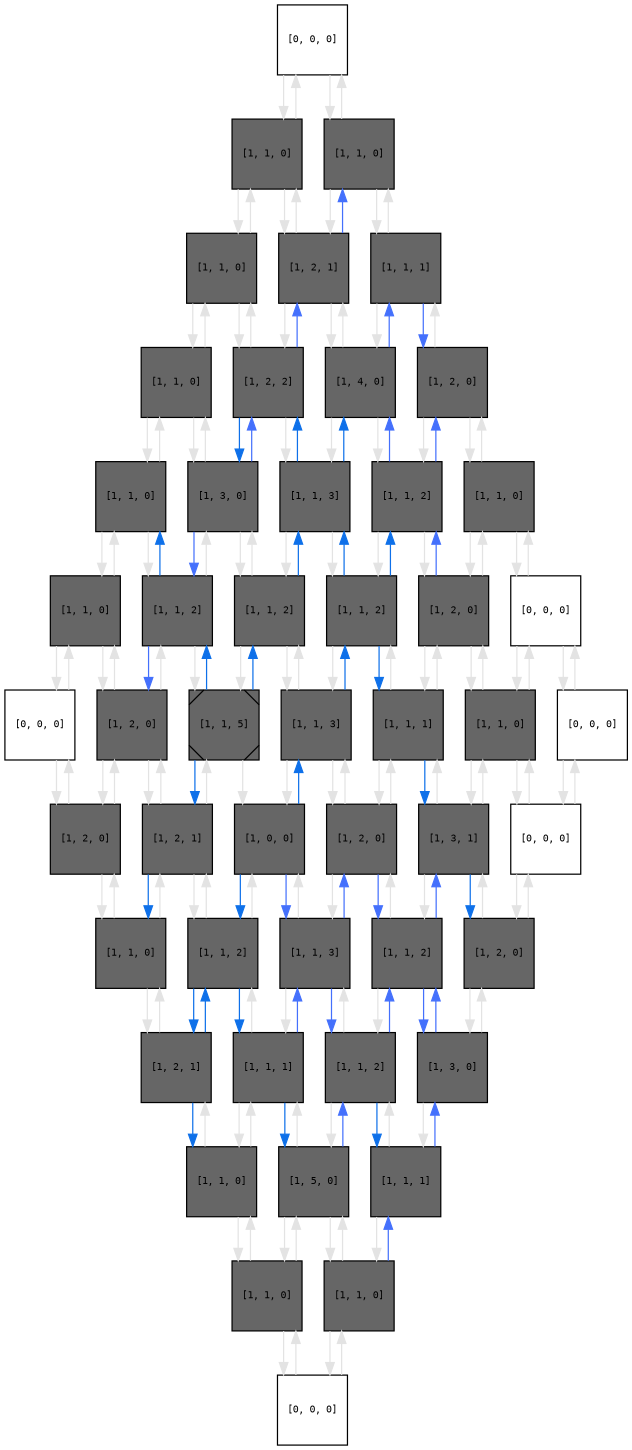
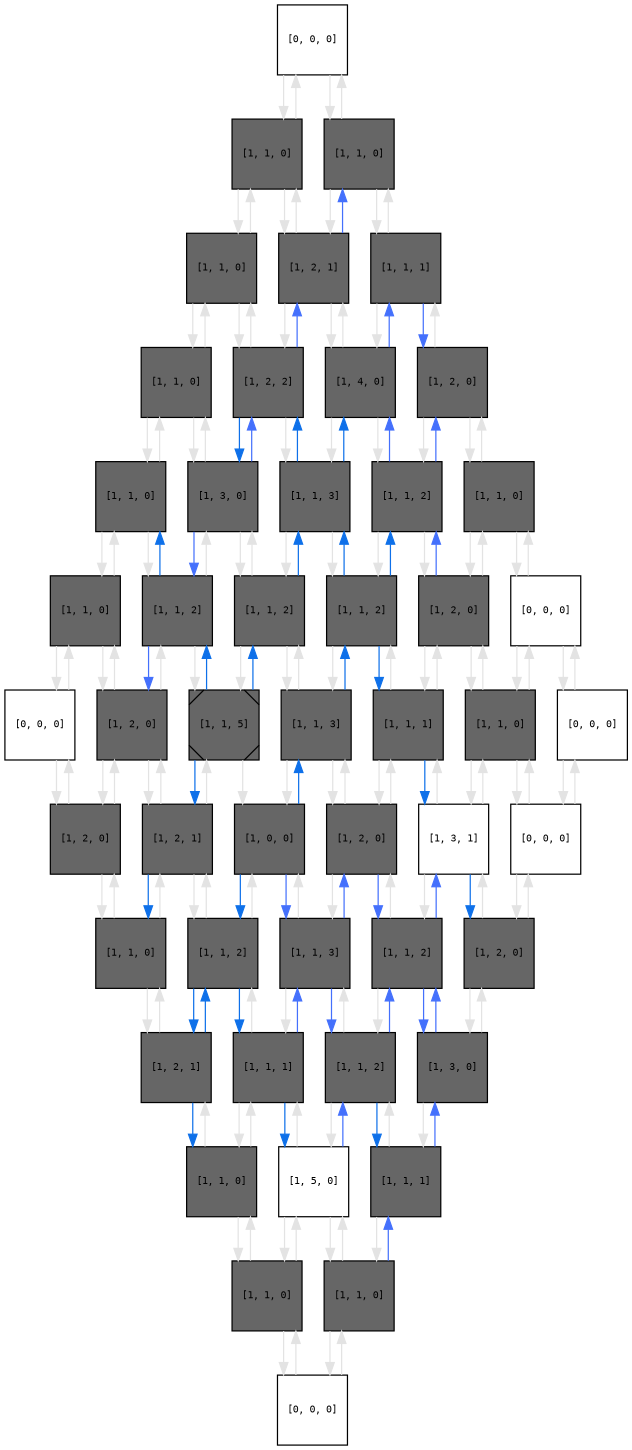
(454, 839) -> (454, 839)
(314, 1182) -> (314, 1182)
